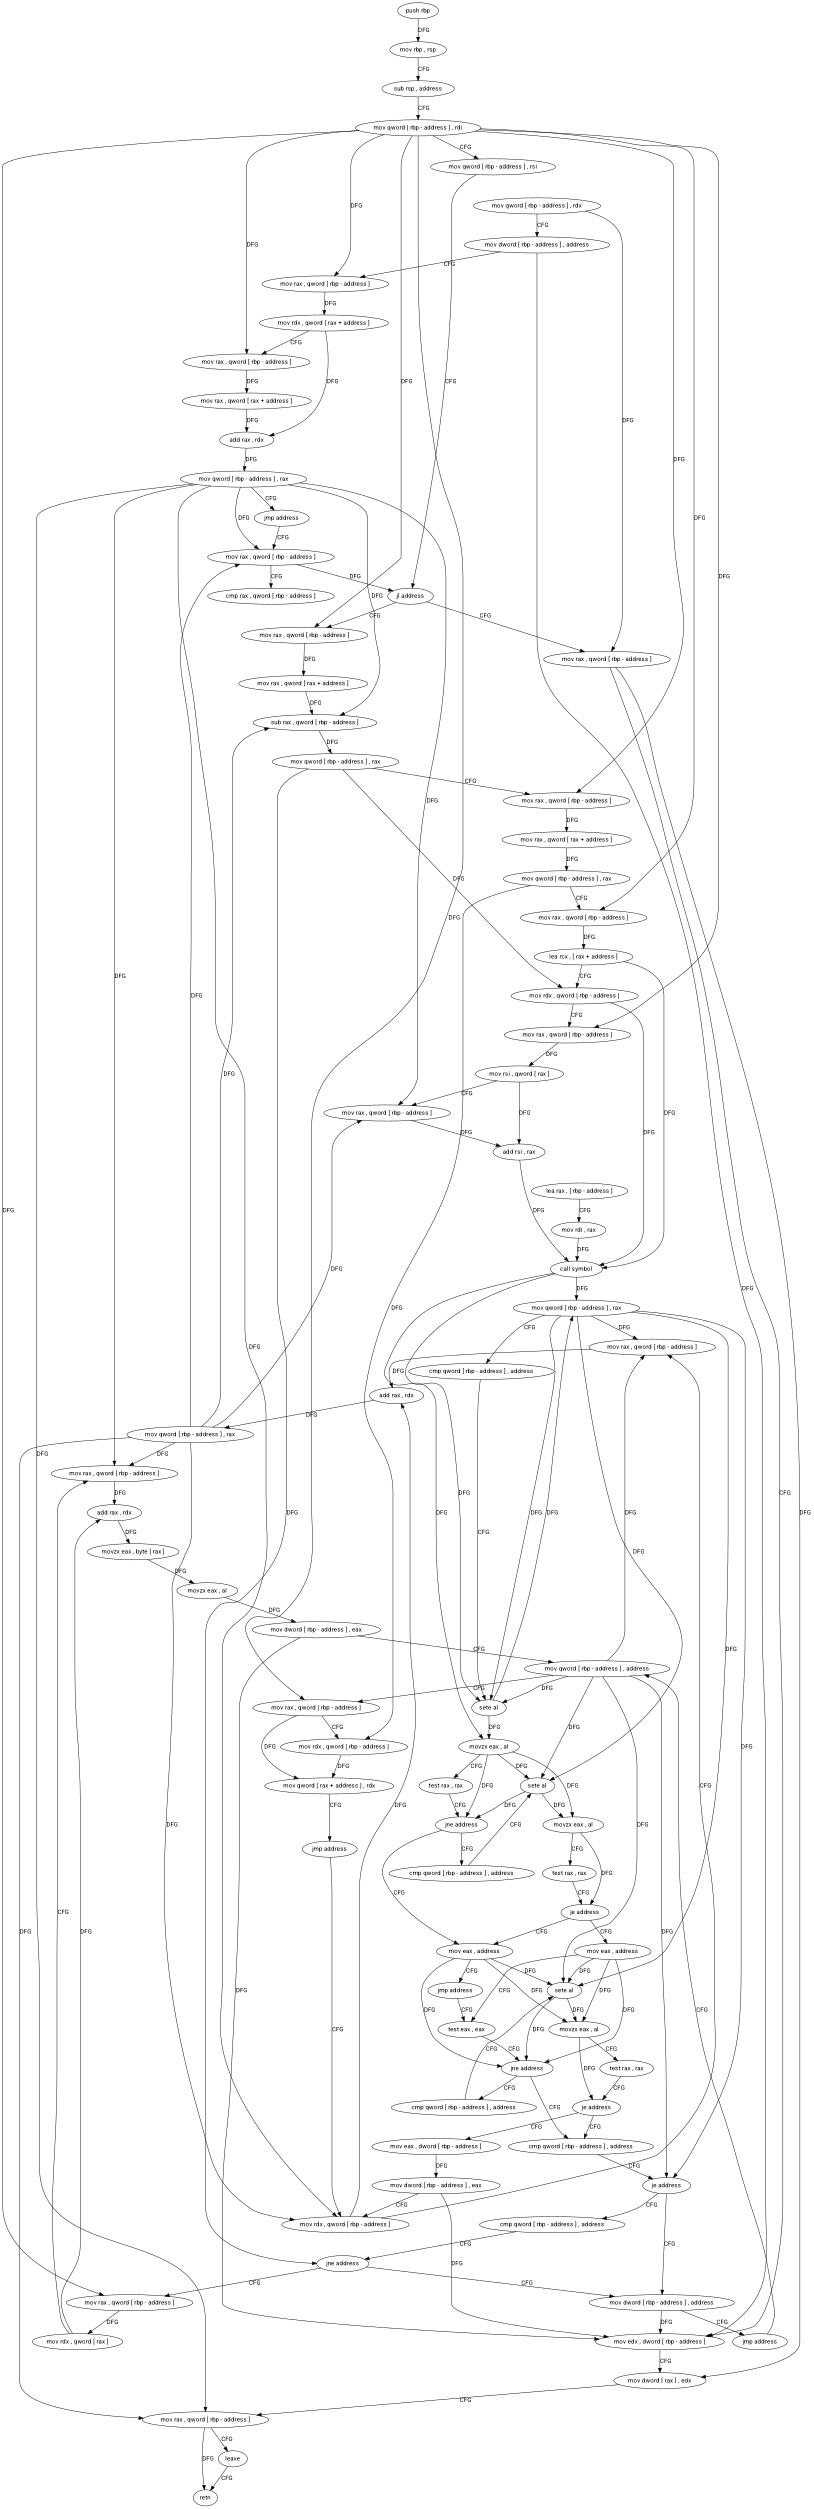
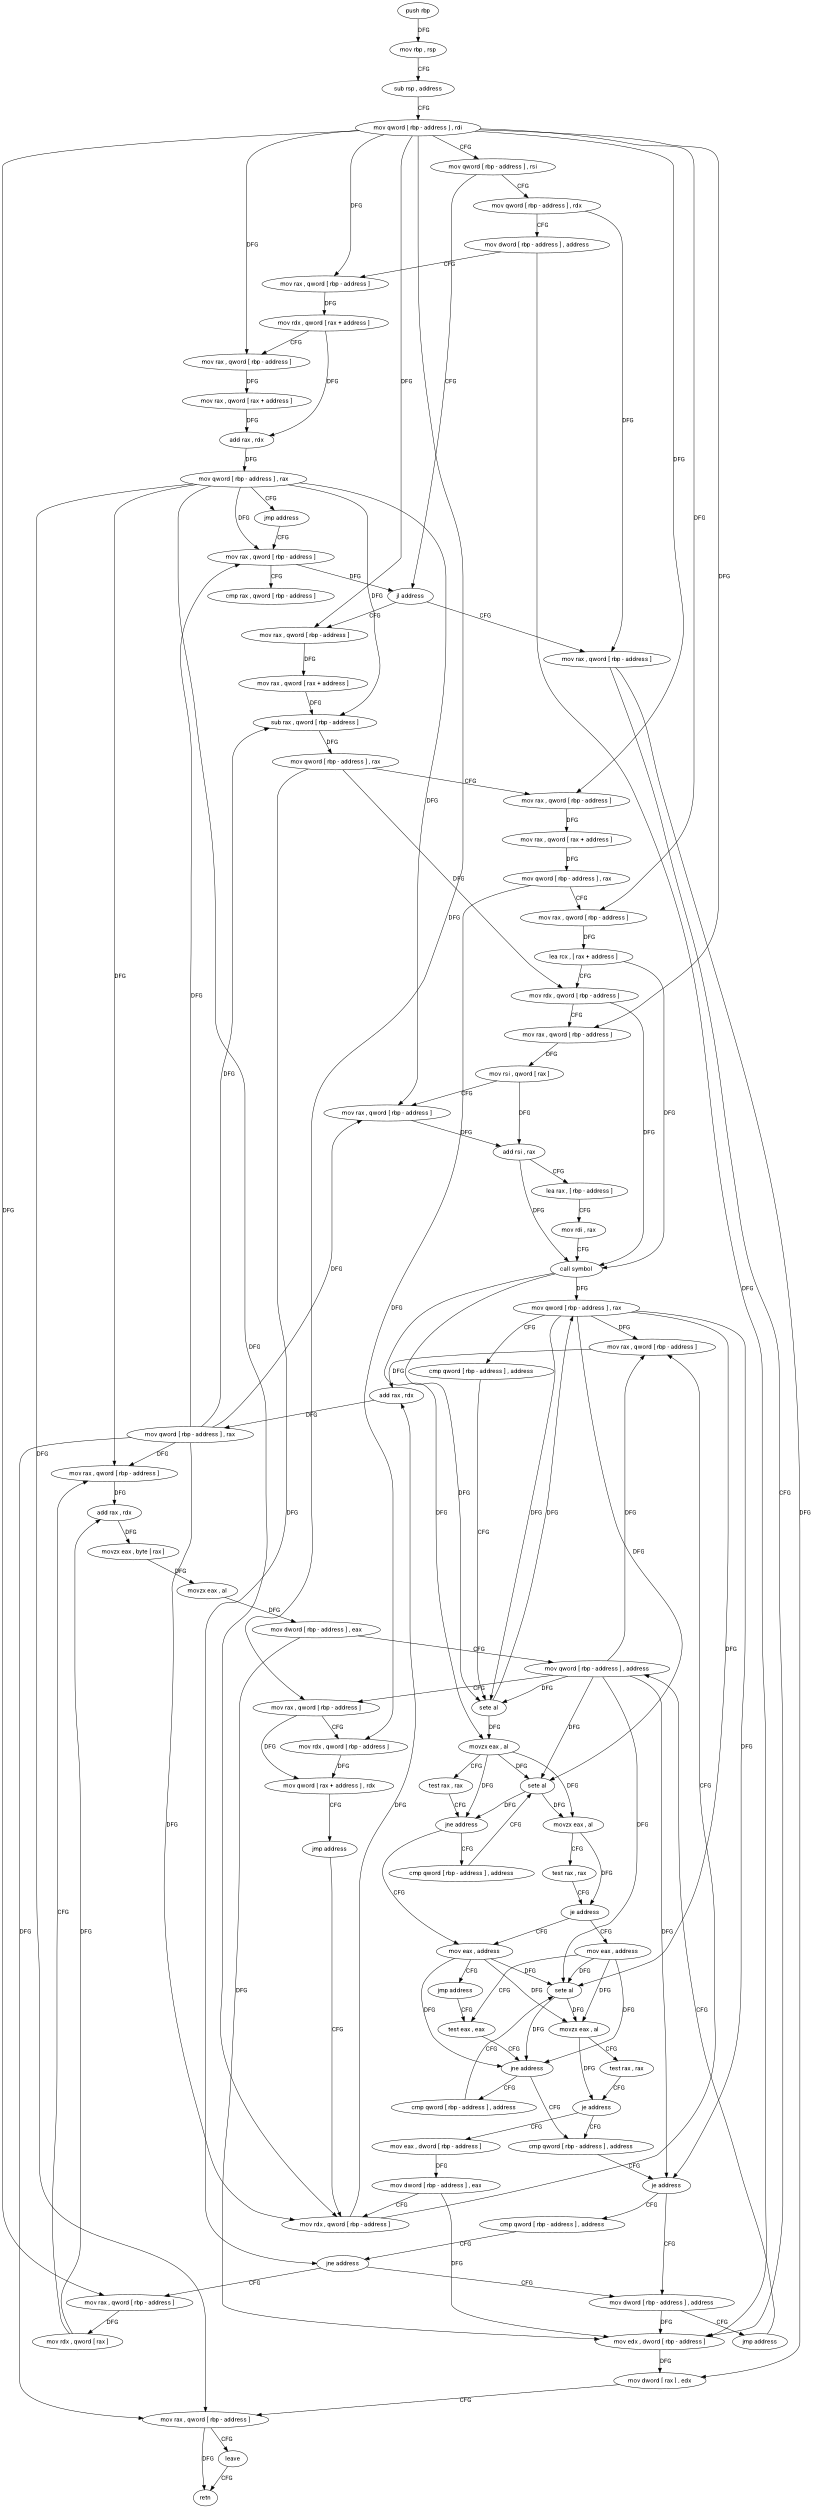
none -> (513, 185)
none -> (547, 1170)
(583, 1250) -> (583, 1250)
(666, 2361) -> (666, 2361)
